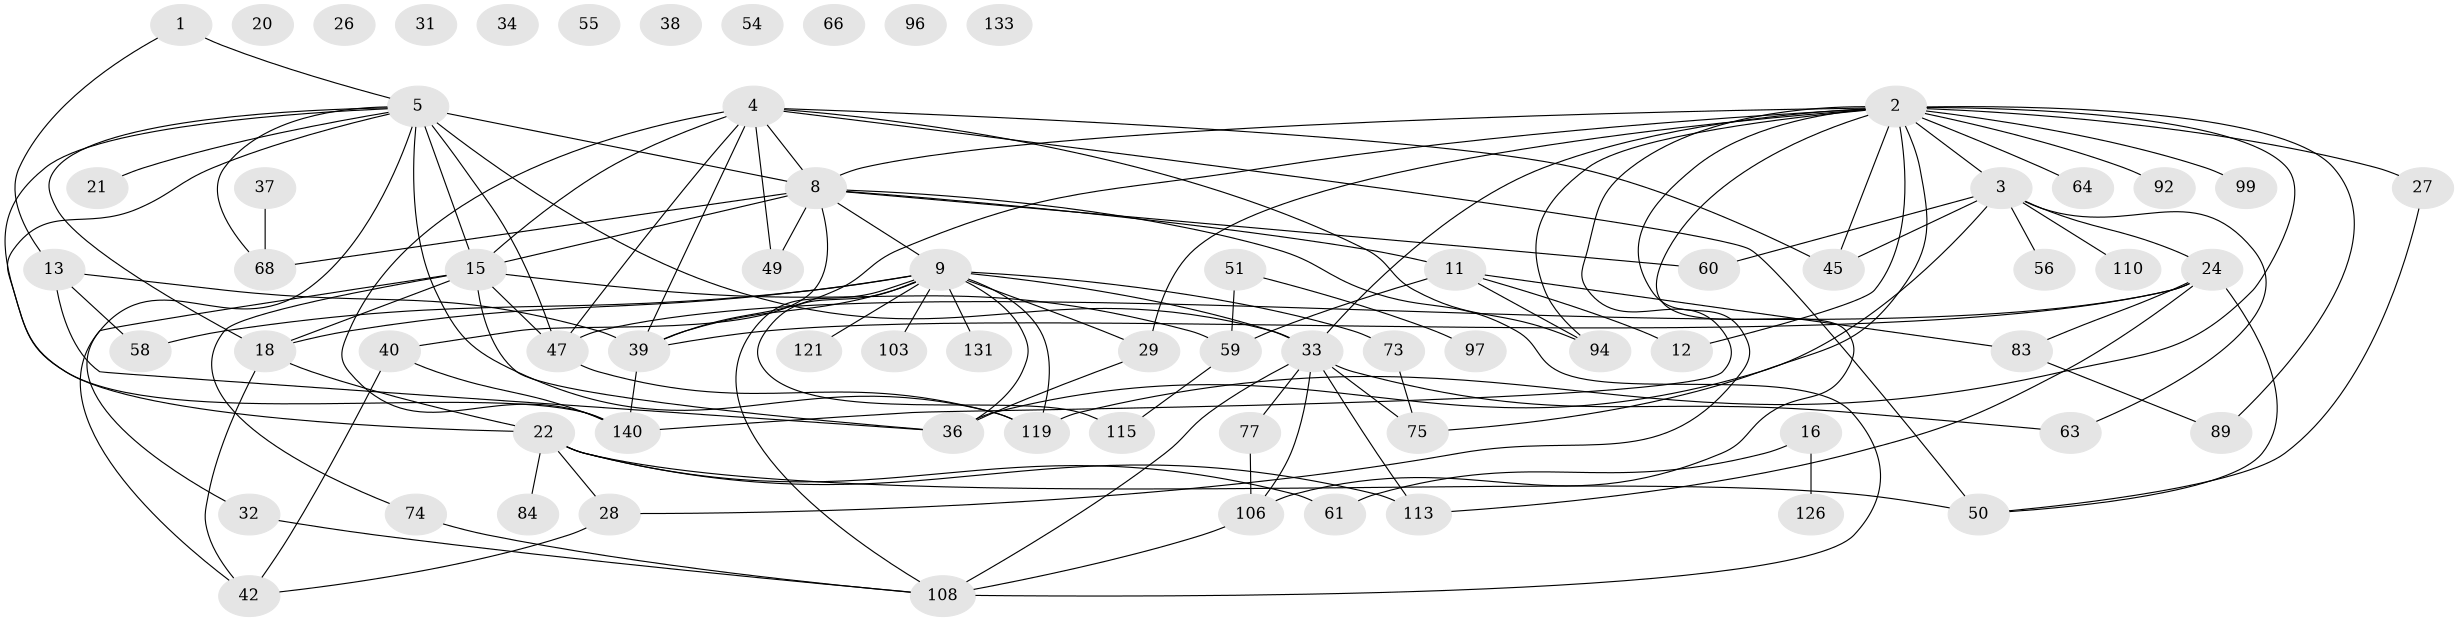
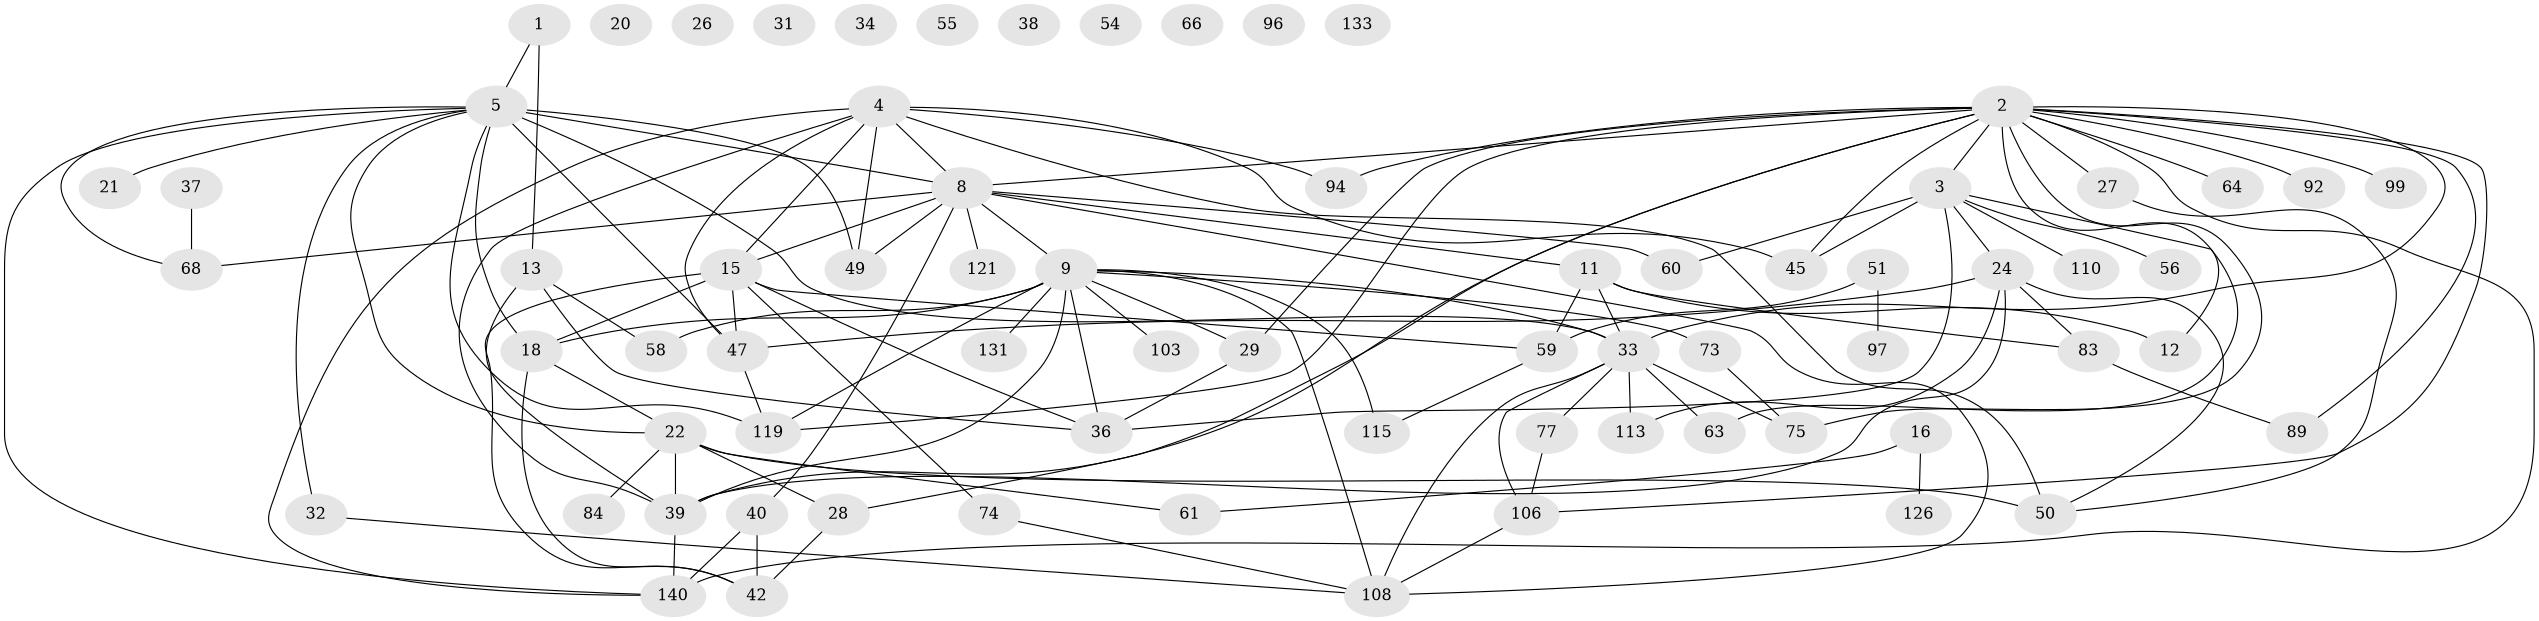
(447, 188) -> (717, 136)
(1520, 307) -> (1609, 310)
(875, 310) -> (972, 229)
(981, 475) -> (675, 474)
